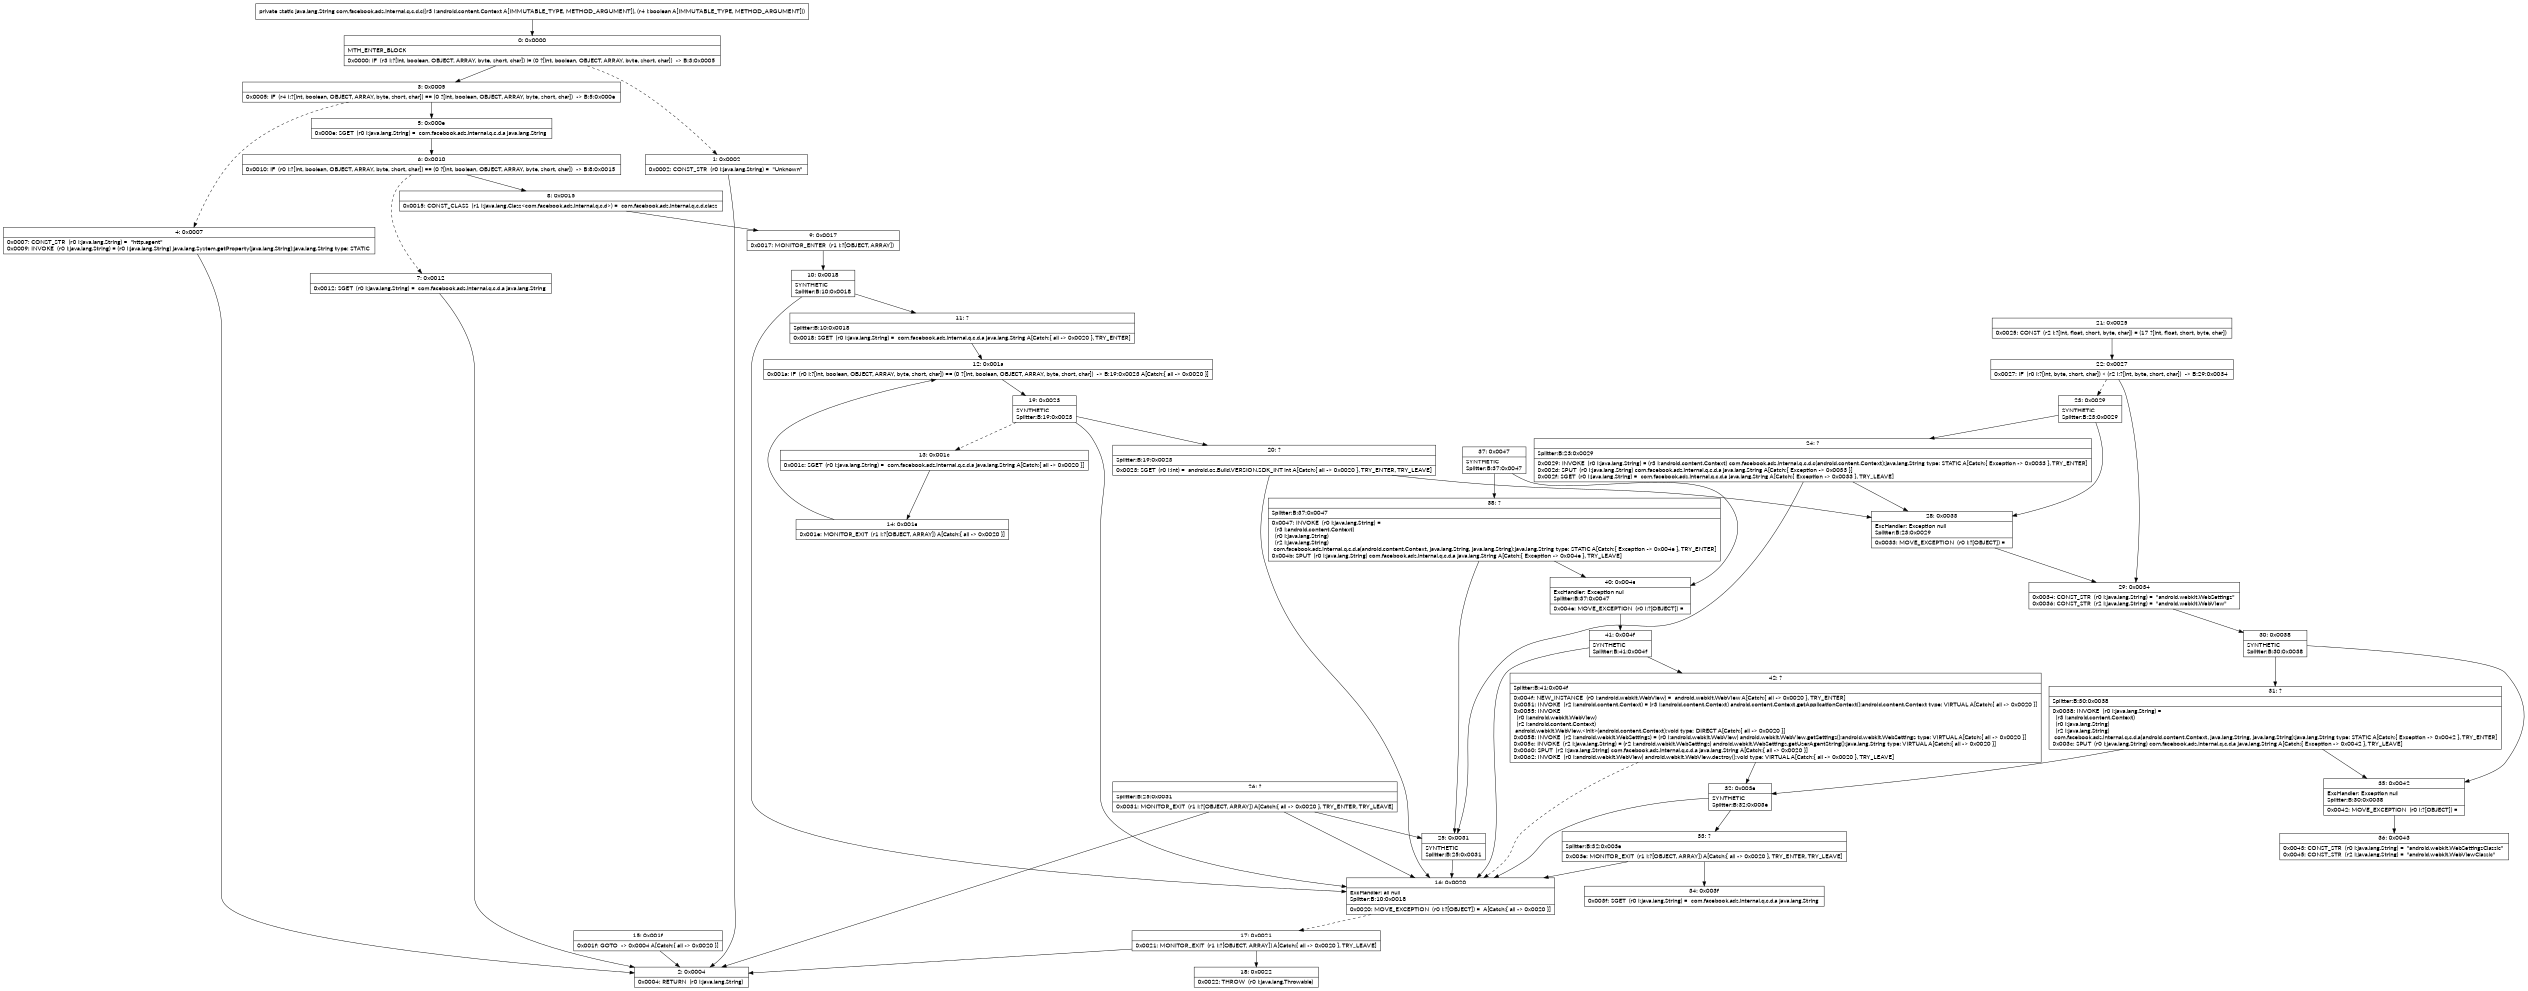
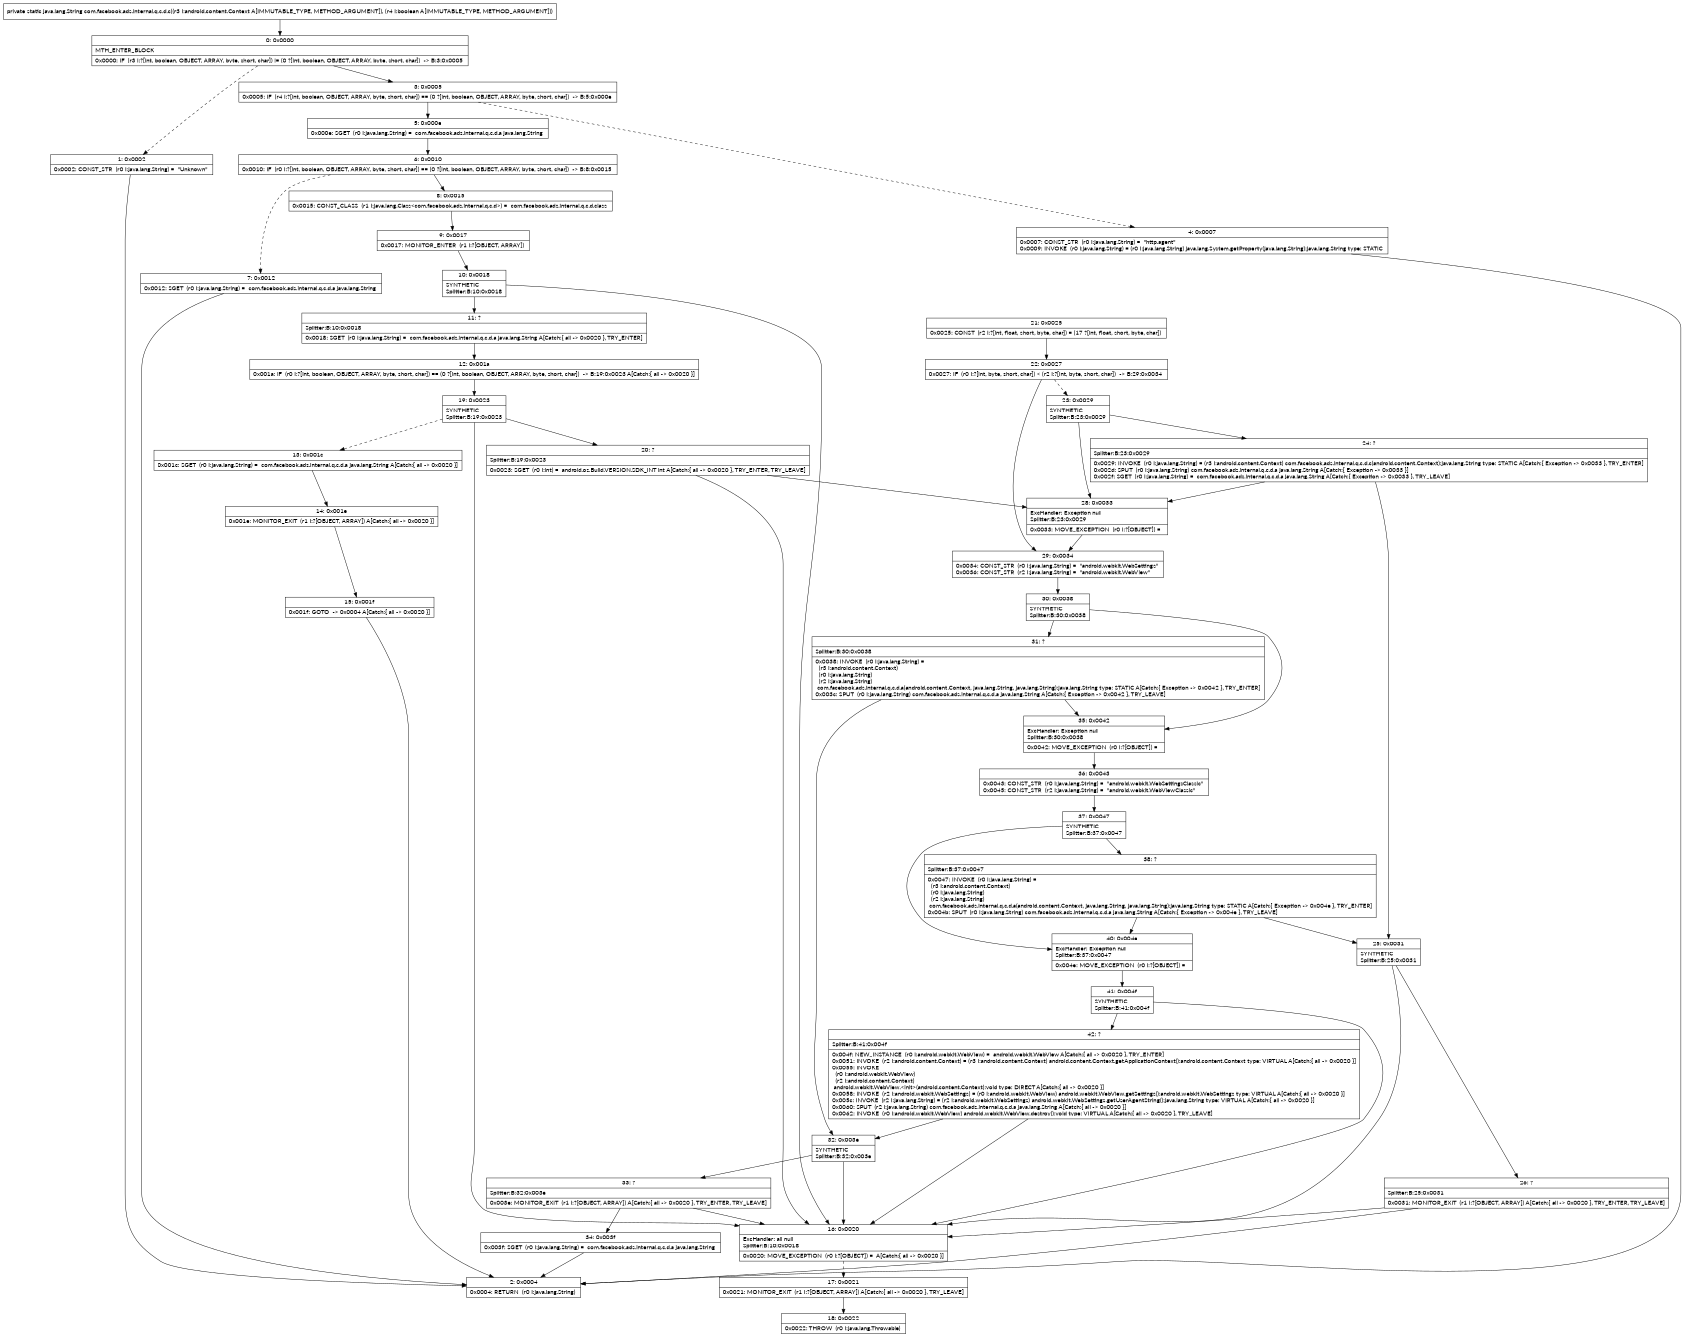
(796, 423) -> (345, 560)
none -> (1094, 801)
(1554, 808) -> (951, 1170)
(1366, 825) -> (1456, 1070)
(942, 961) -> (564, 1264)
